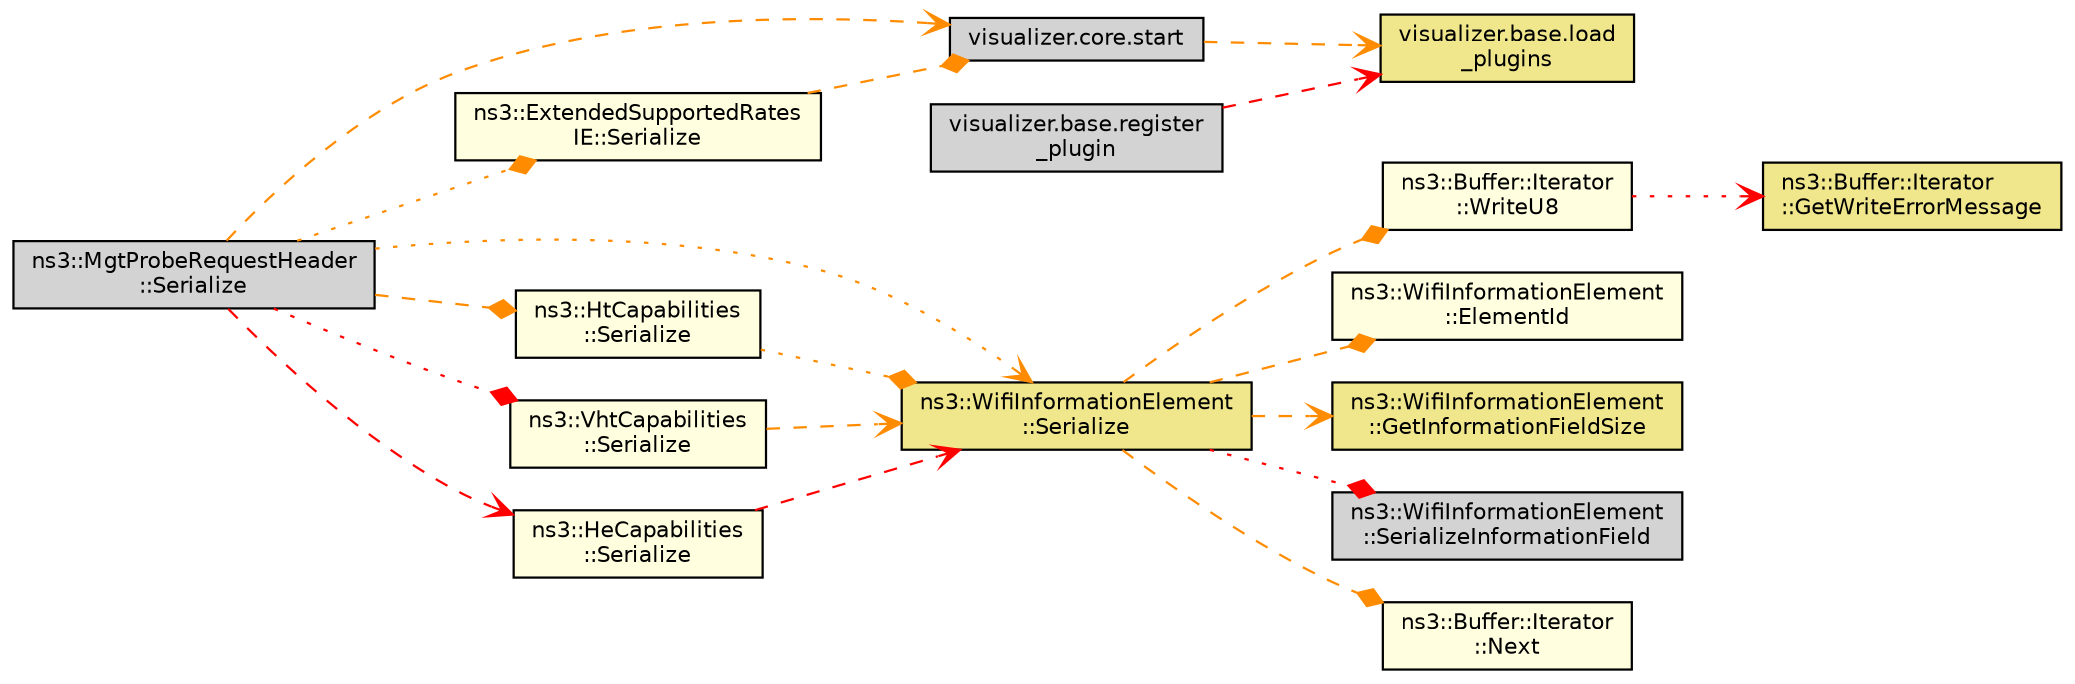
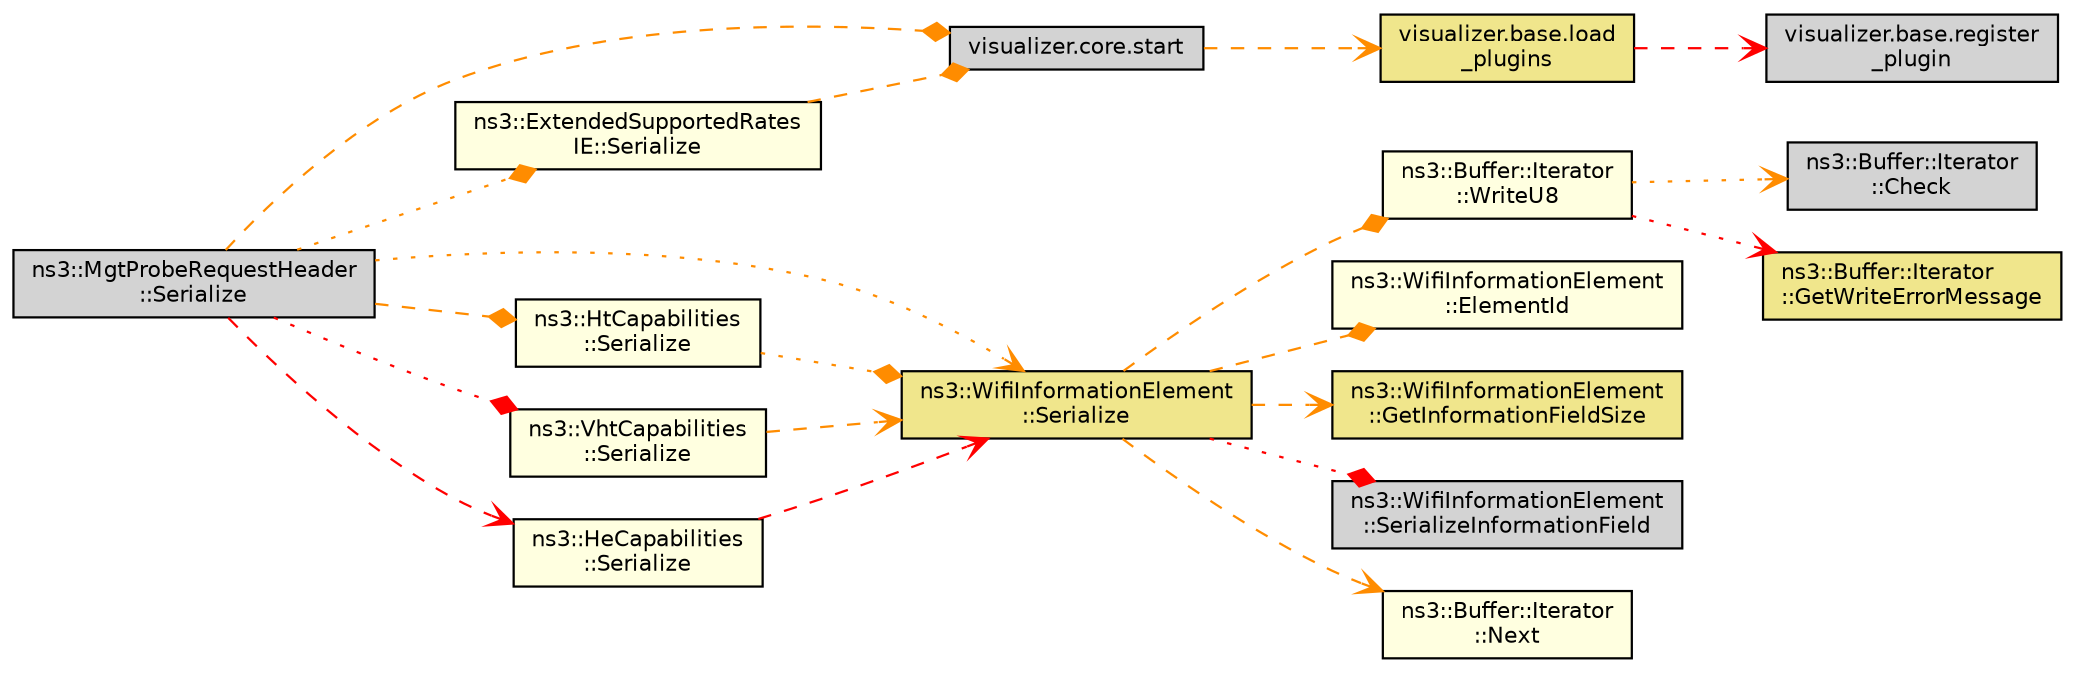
(547, 46) -> (544, 54)
(1290, 93) -> (1689, 48)
none -> (1912, 176)
(1236, 528) -> (1237, 518)
